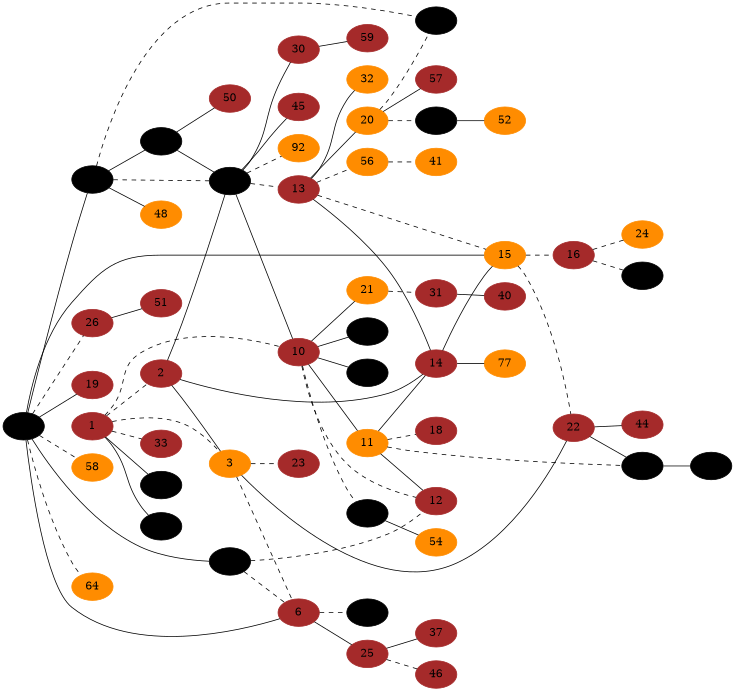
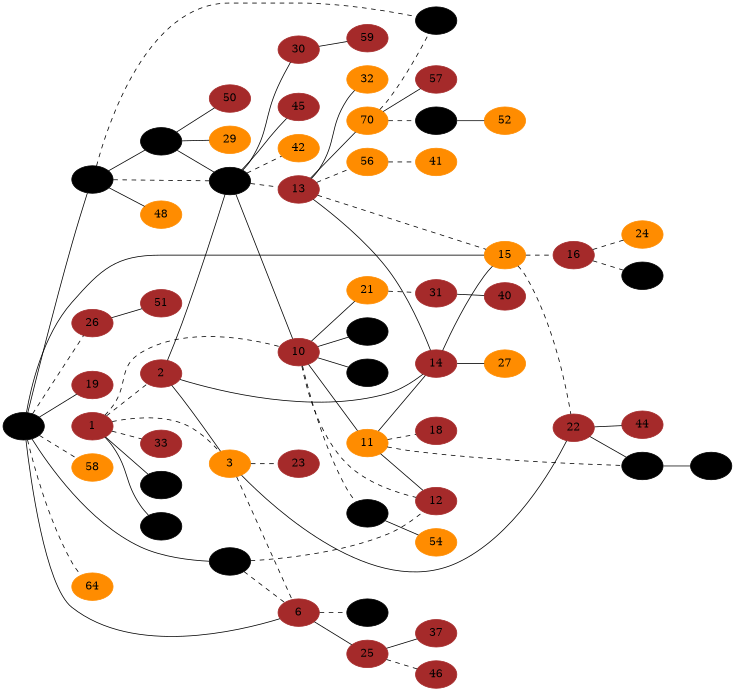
(367, 121) -> (367, 121)
none -> (230, 140)
(299, 148) -> (299, 148)
(505, 364) -> (505, 364)
